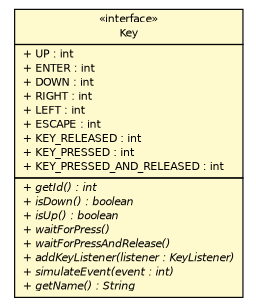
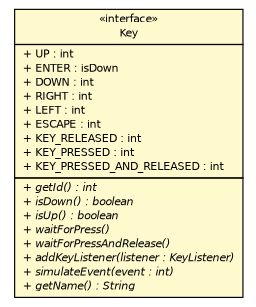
(59, 68) -> (71, 68)
